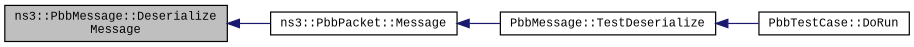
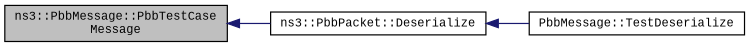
(116, 23) -> (116, 23)
(364, 23) -> (378, 23)
(834, 23) -> none
